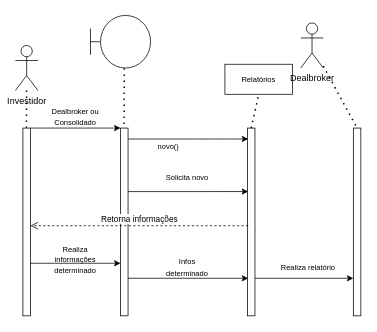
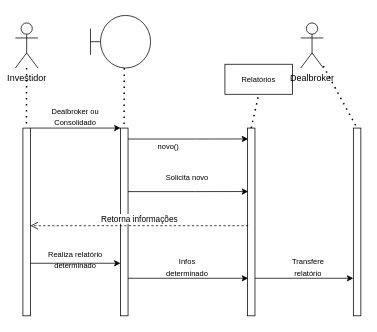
(27, 68) -> (27, 45)
(75, 259) -> (75, 259)
(308, 267) -> (308, 267)
